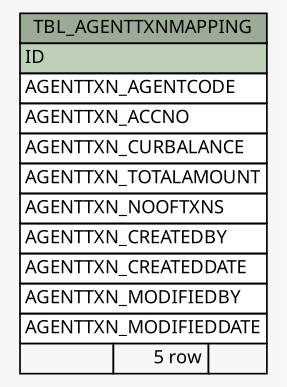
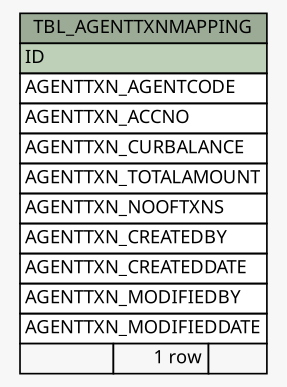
(178, 358) -> (178, 358)
